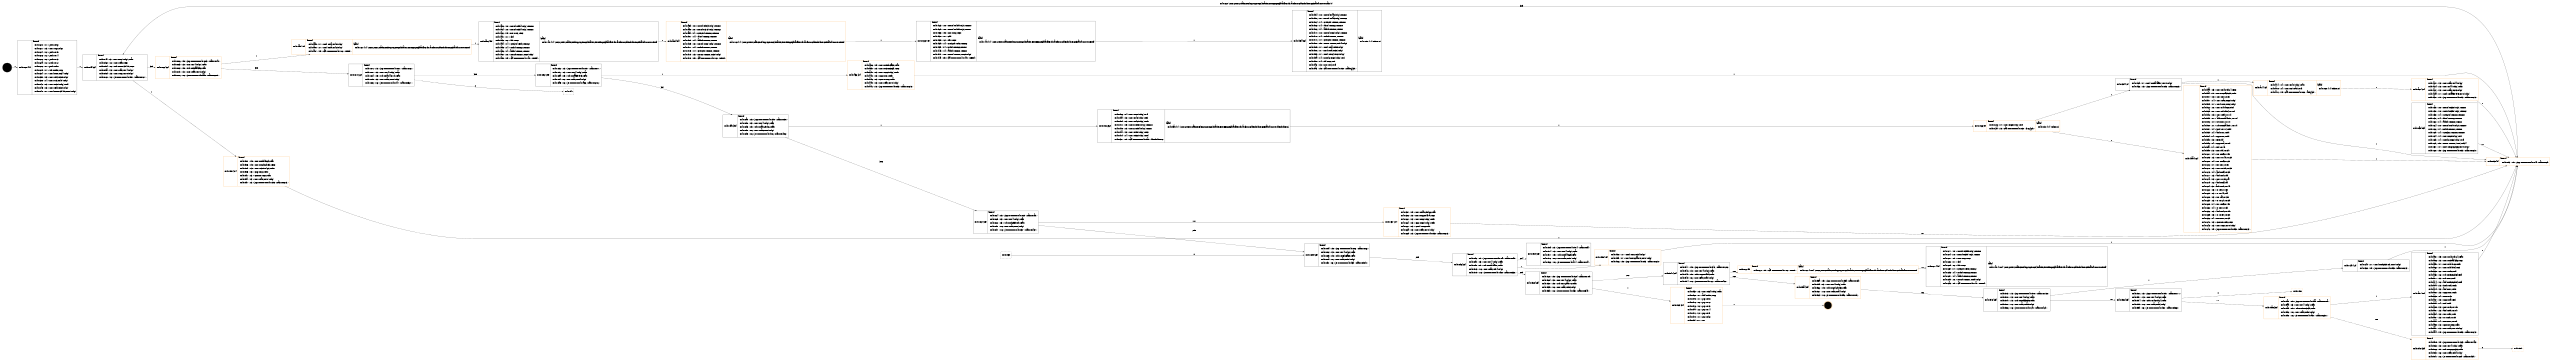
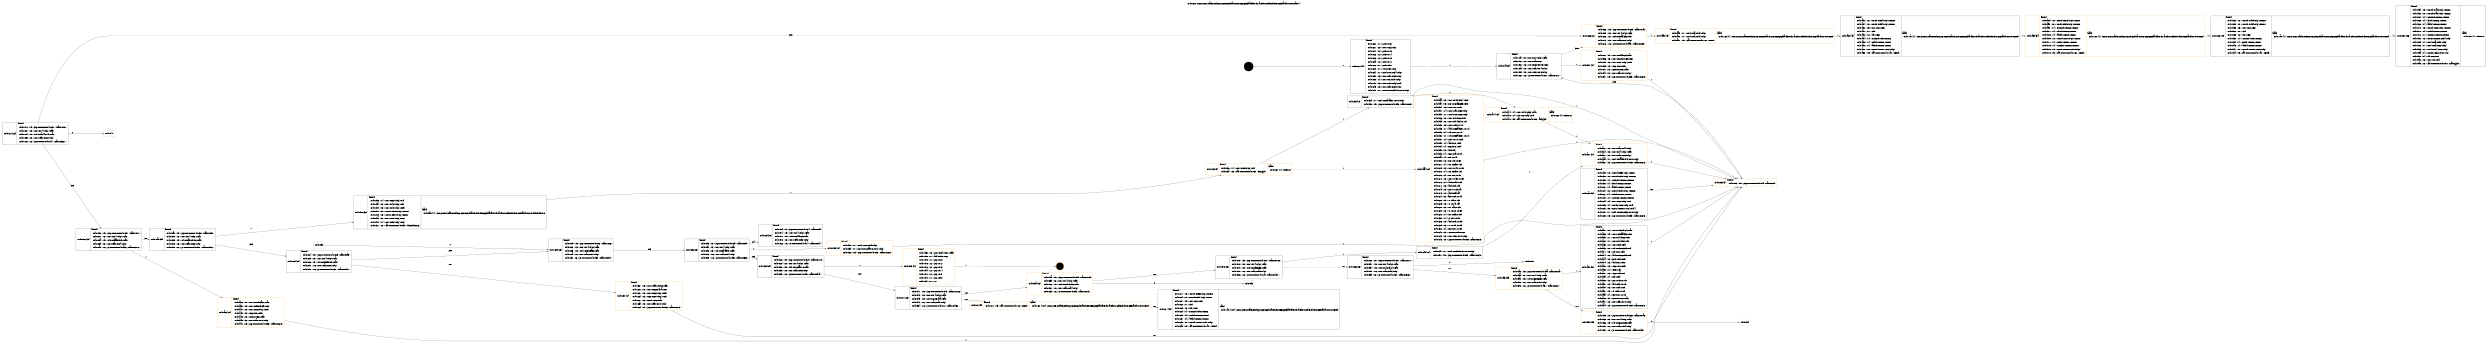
(284, 71) -> (785, 36)
(2478, 248) -> (1533, 208)
none -> (1249, 284)
